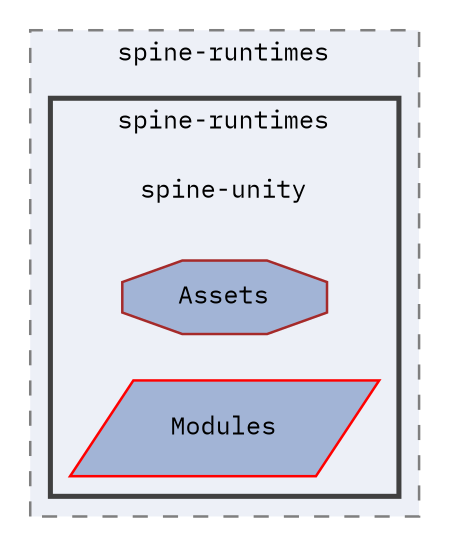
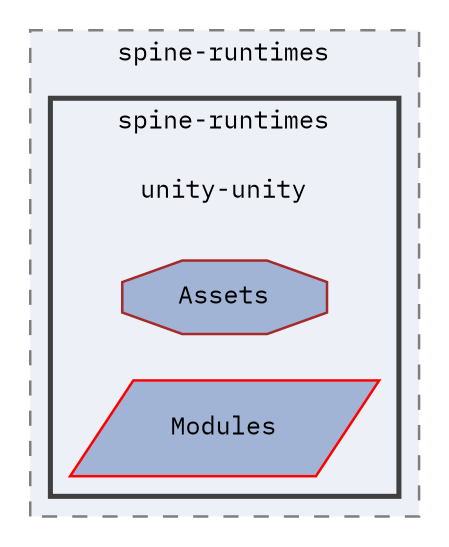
(225, 191) -> (225, 191)
